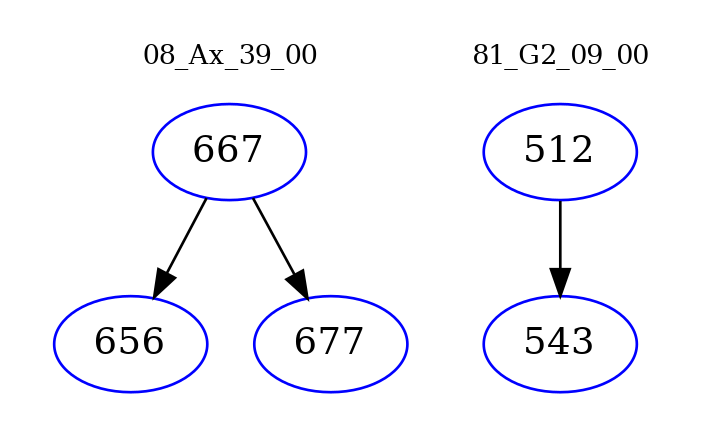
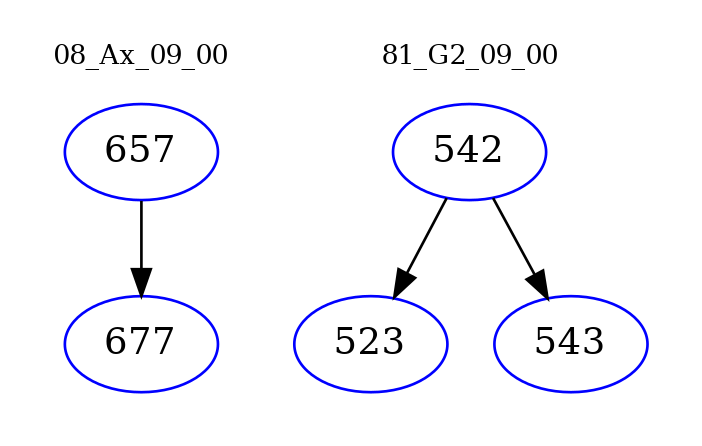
(231, 57) -> (141, 57)
(229, 152) -> (141, 152)
(560, 152) -> (470, 152)
(131, 344) -> none
none -> (371, 344)
